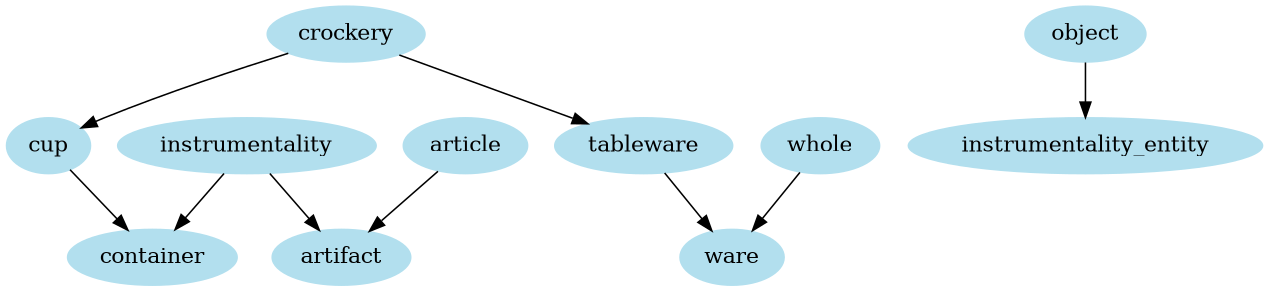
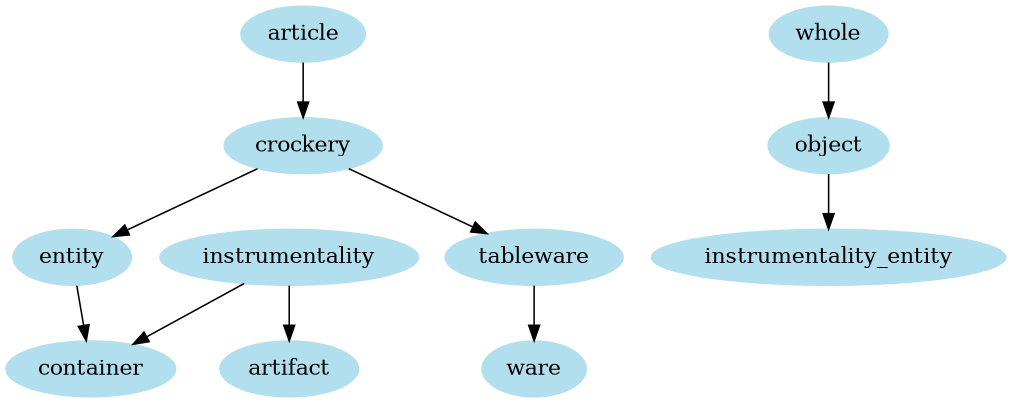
(49, 146) -> (72, 257)
(781, 195) -> (829, 82)
(410, 196) -> (303, 82)
